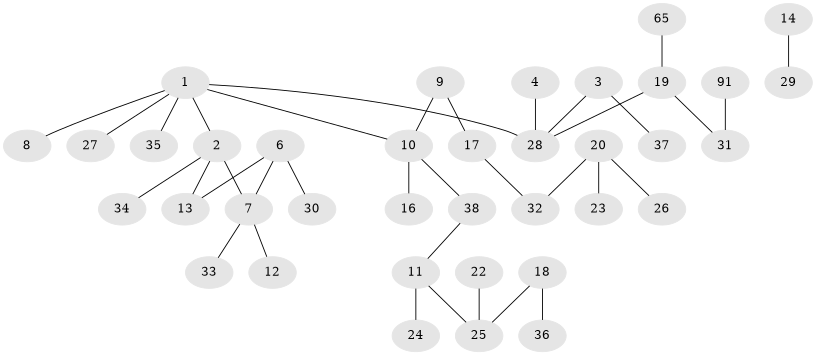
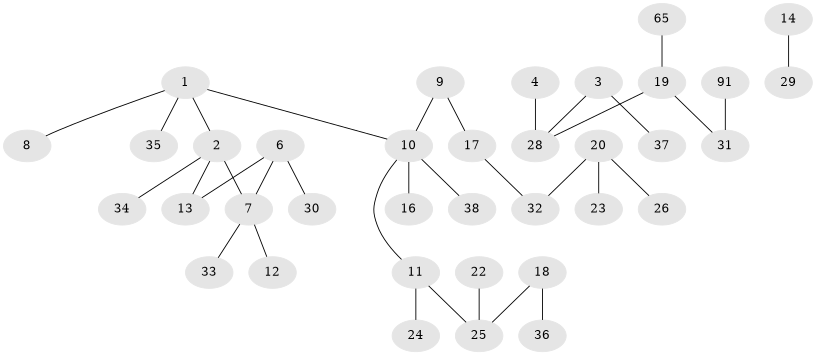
(365, 100) -> none
(91, 146) -> none
(444, 241) -> (374, 211)
